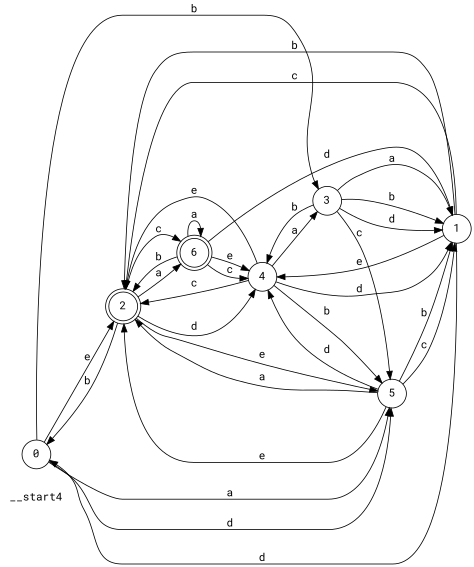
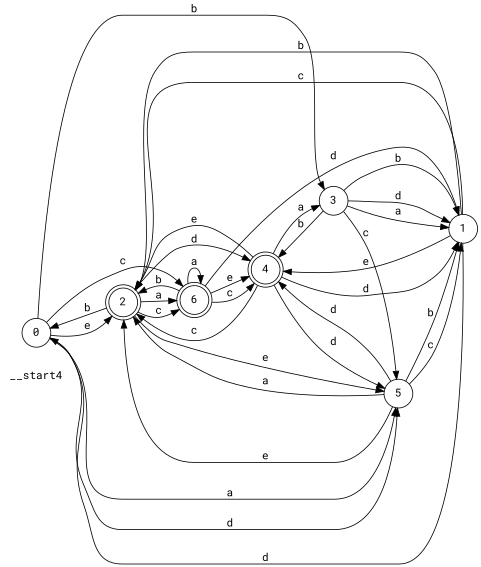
none -> (107, 277)
(262, 277) -> (266, 270)
(327, 312) -> (334, 342)
